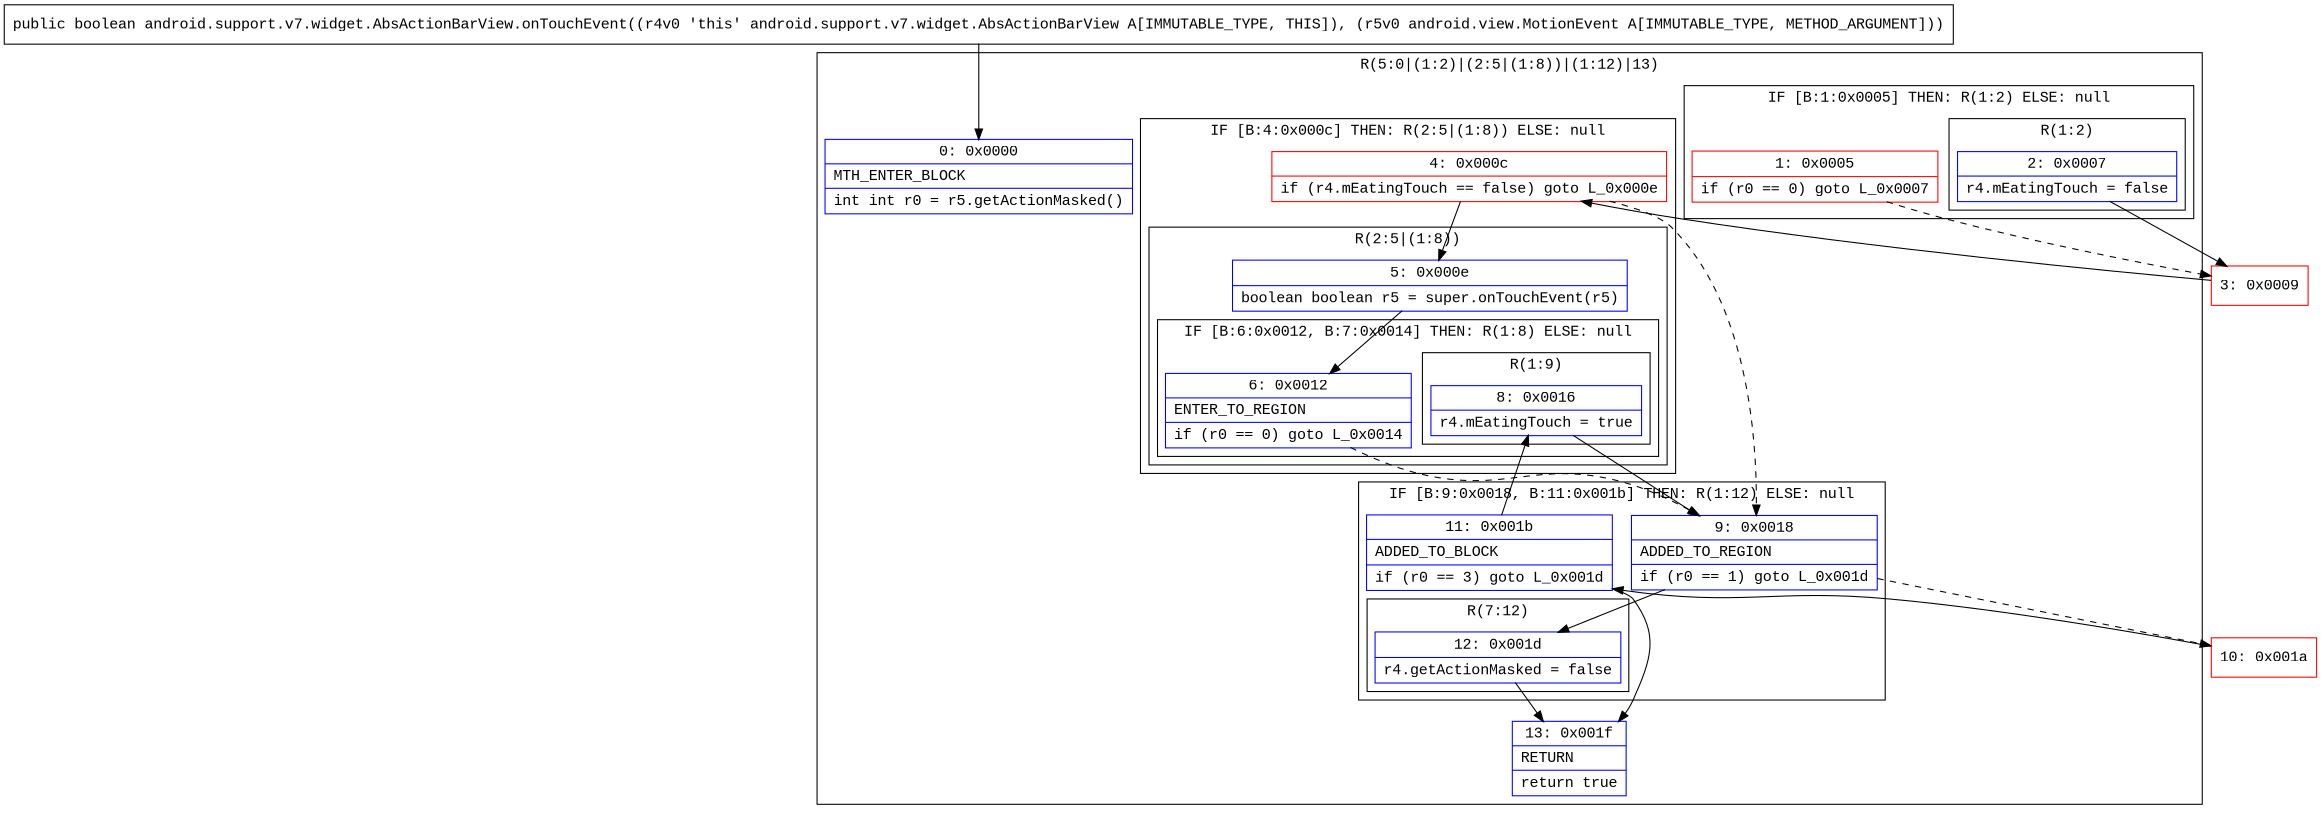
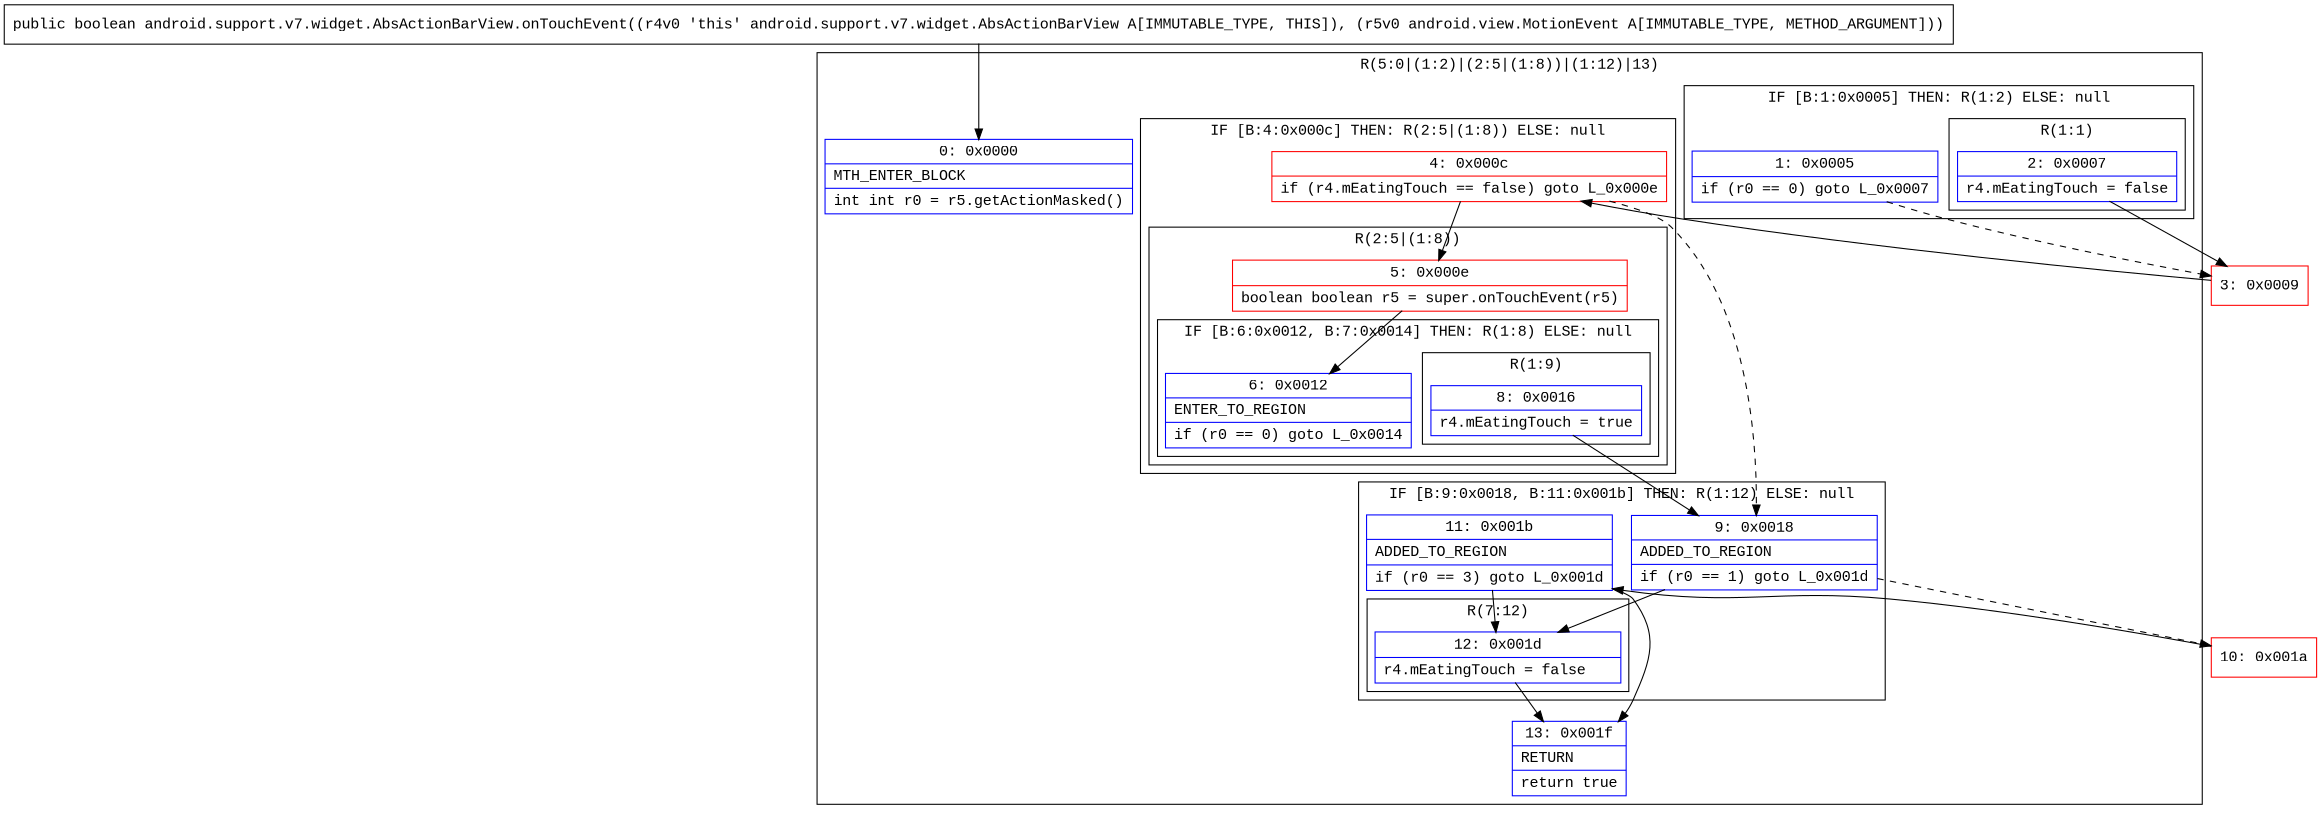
(2067, 131) -> (2067, 131)
(1815, 177) -> (1815, 177)
(1430, 286) -> (1430, 286)
(1521, 477) -> none
(1510, 489) -> (1494, 606)
(1437, 552) -> (1441, 552)
(1498, 670) -> (1485, 670)
